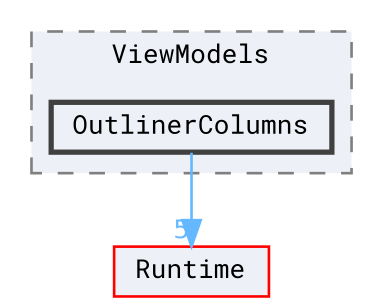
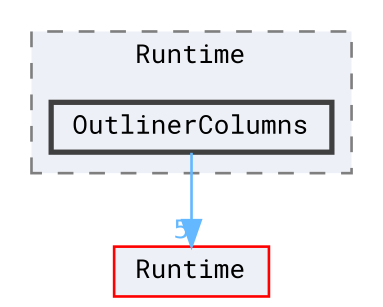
(192, 56) -> (192, 56)
